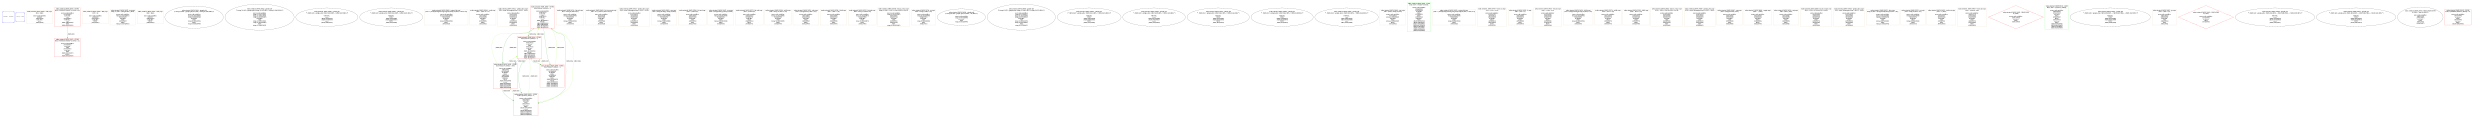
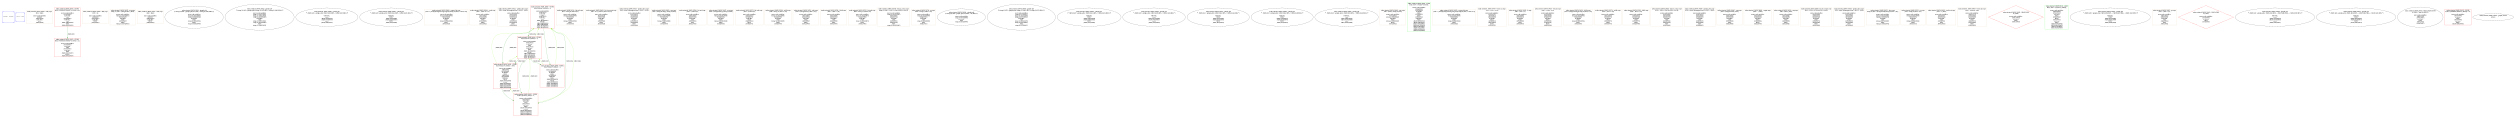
none -> (2493, 17)
